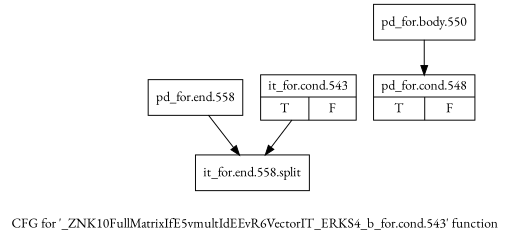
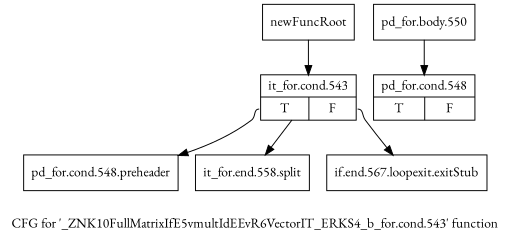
none -> (308, 22)
(195, 97) -> none
none -> (101, 173)
none -> (407, 173)
